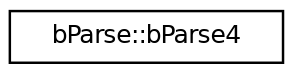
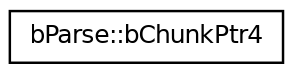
(146, 37) -> (146, 37)
